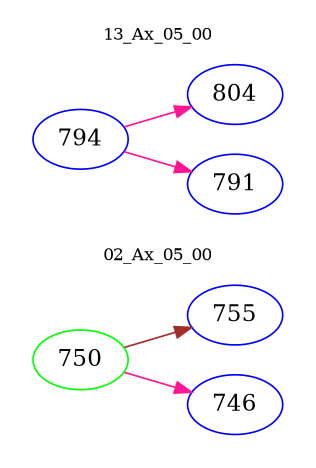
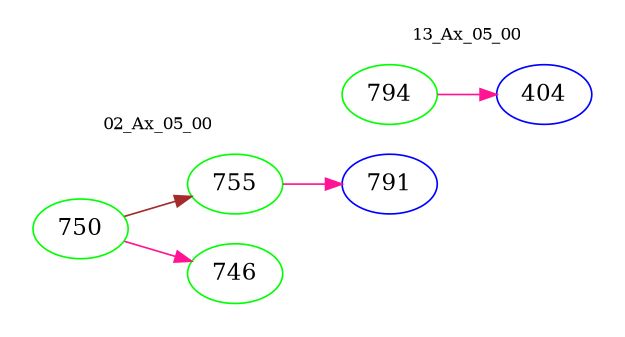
(235, 95) -> (544, 95)
(81, 139) -> (390, 95)
(150, 159) -> (306, 184)
(235, 315) -> (235, 184)
(235, 405) -> (235, 274)
